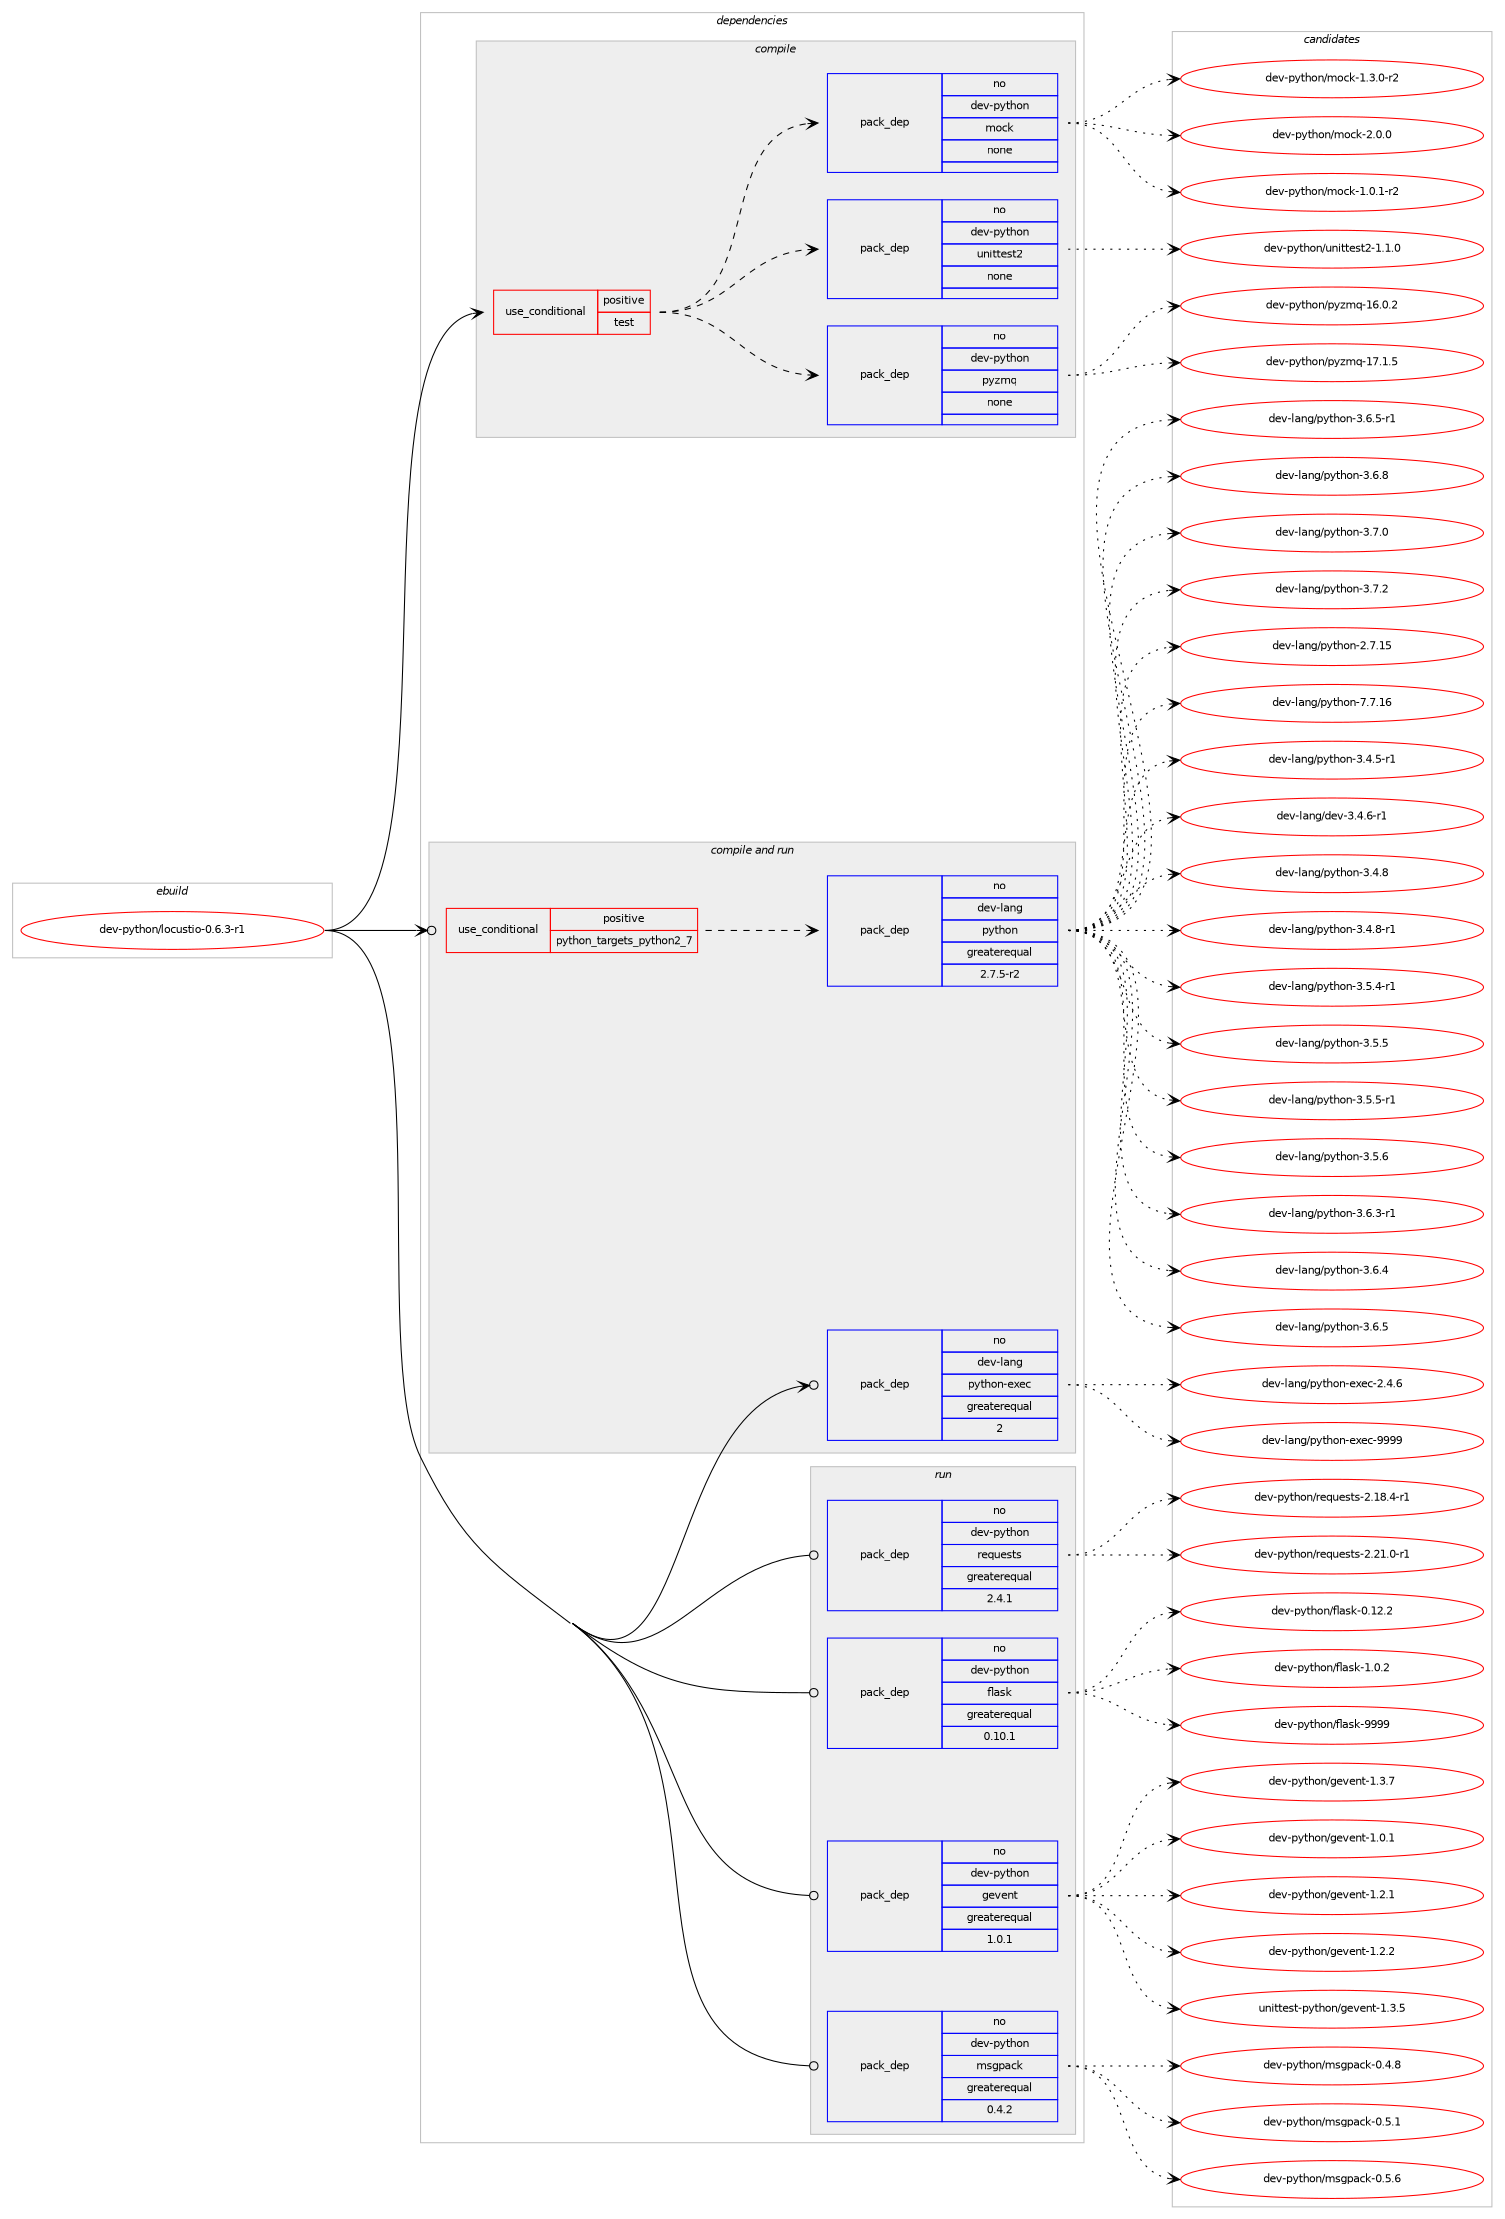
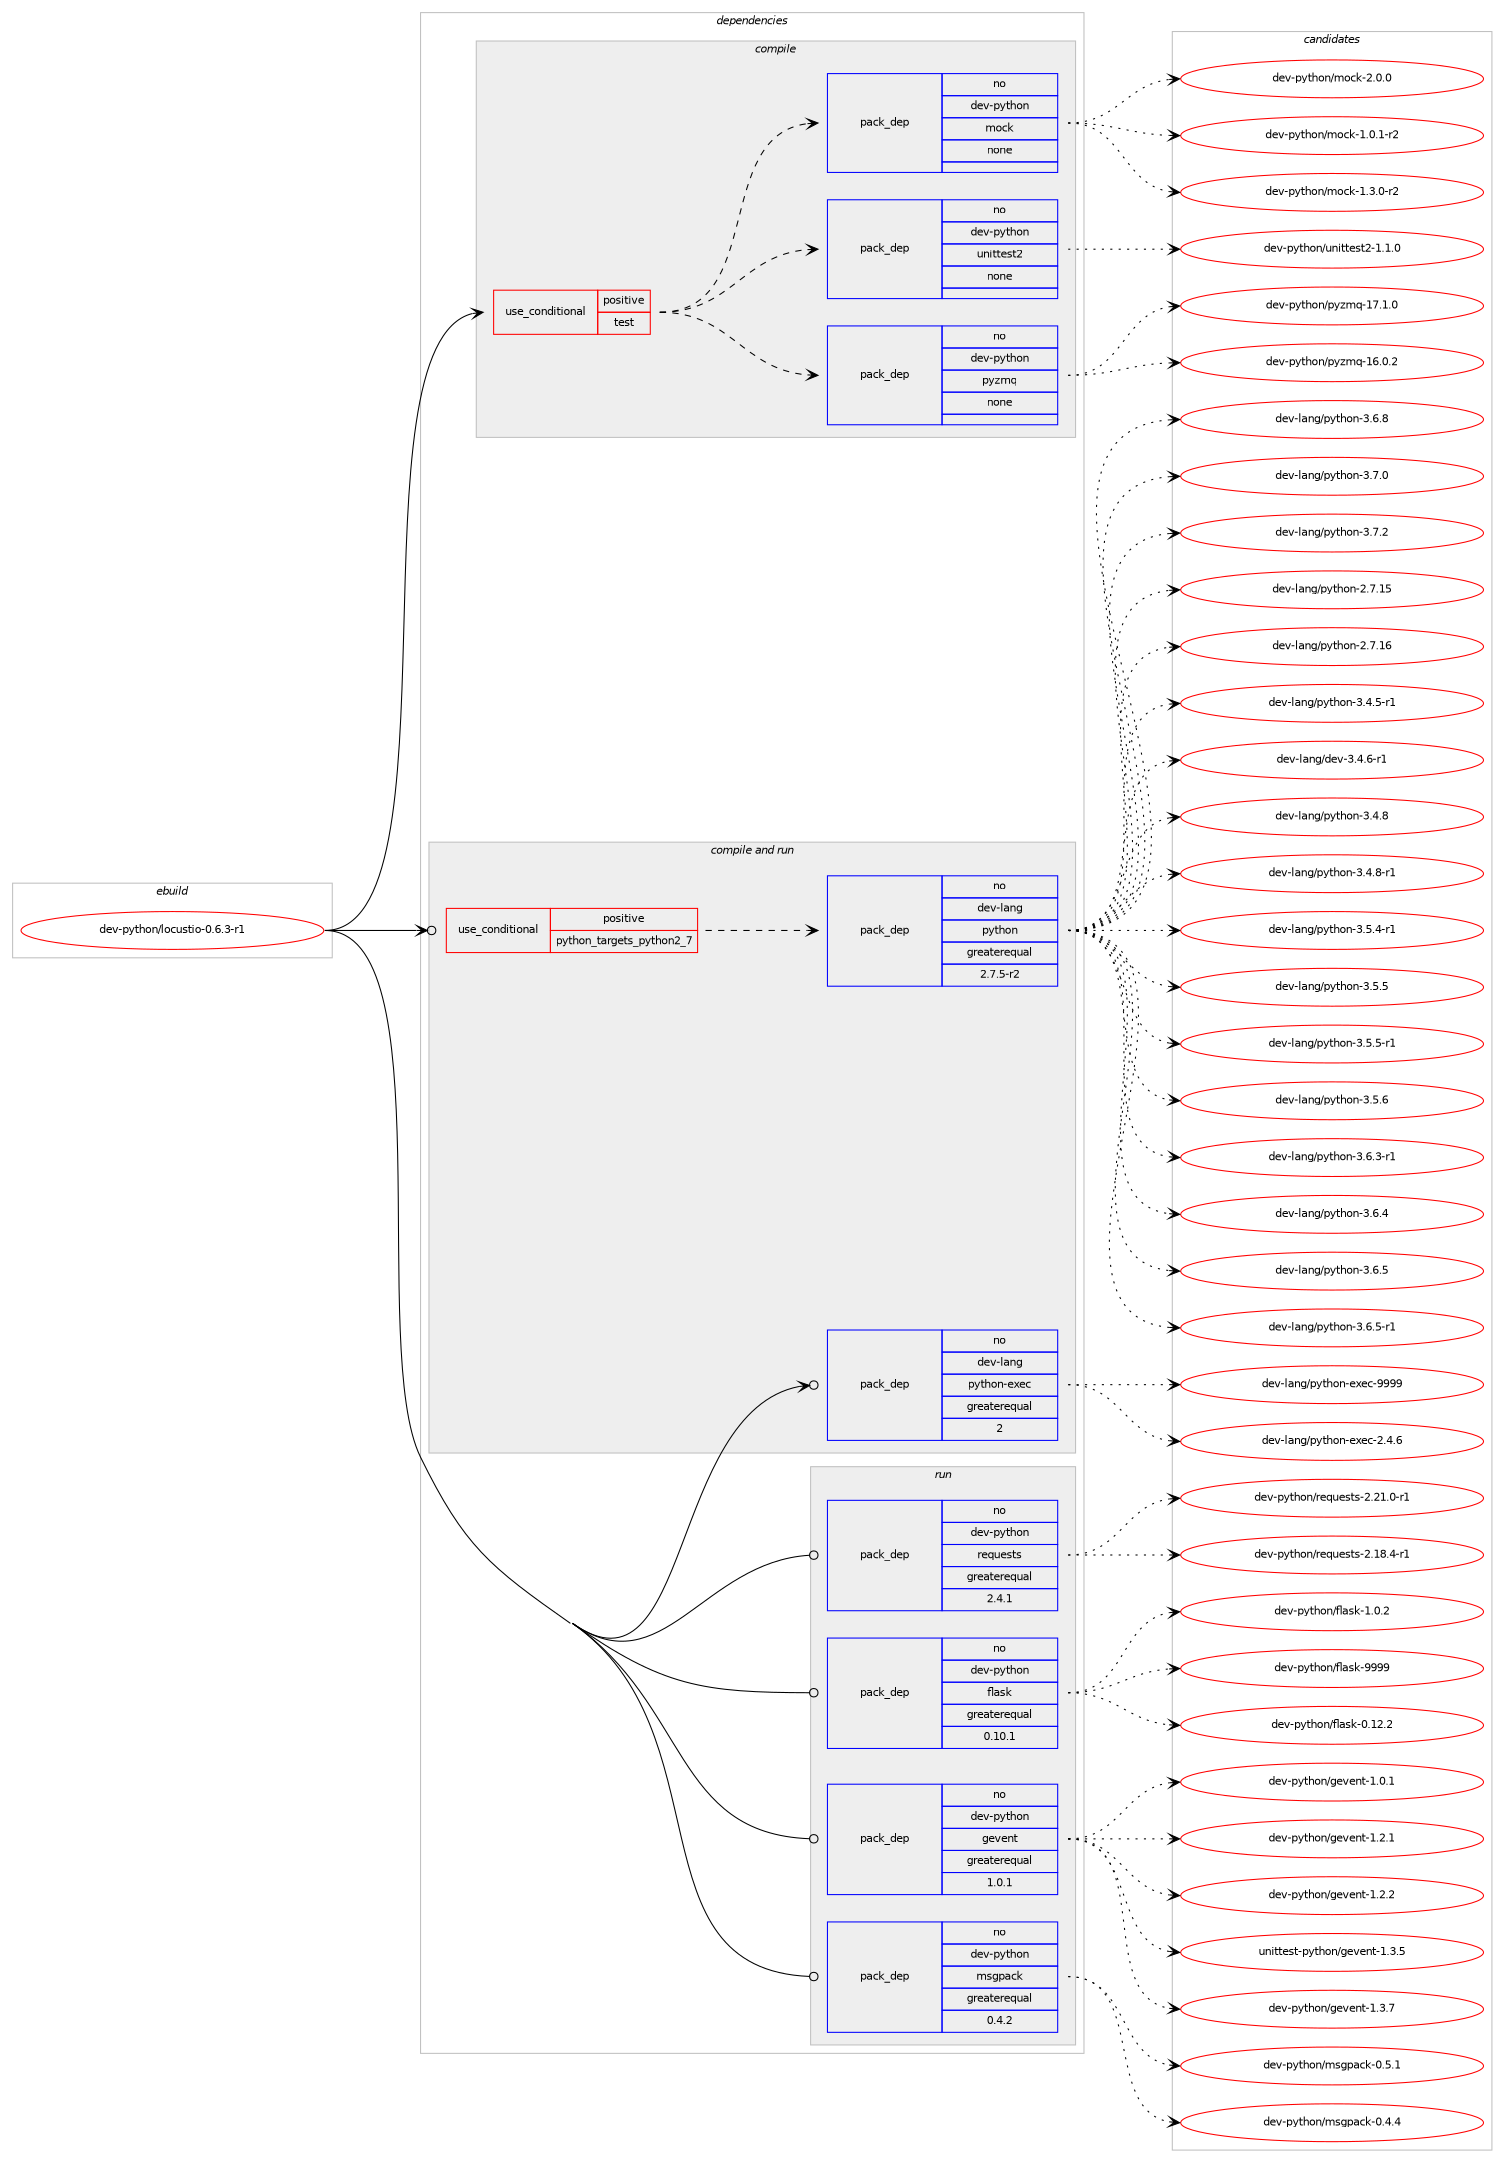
(1332, 363) -> (1332, 306)
(1332, 703) -> (1332, 647)
(1332, 2066) -> (1332, 2123)
(1332, 2180) -> none
